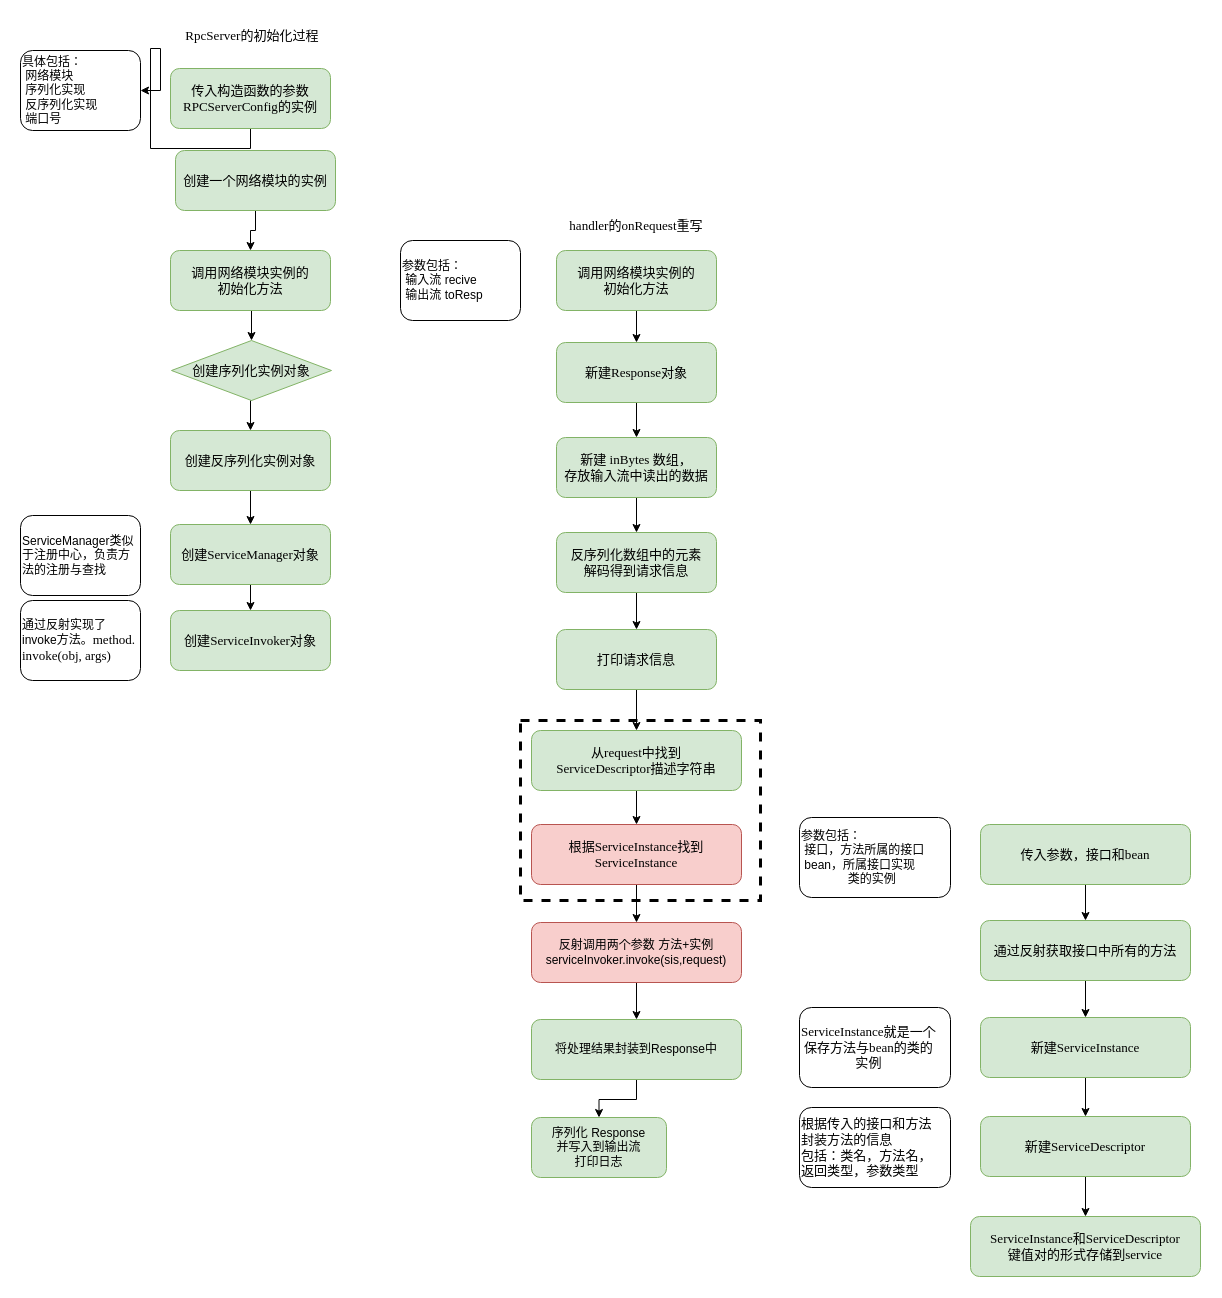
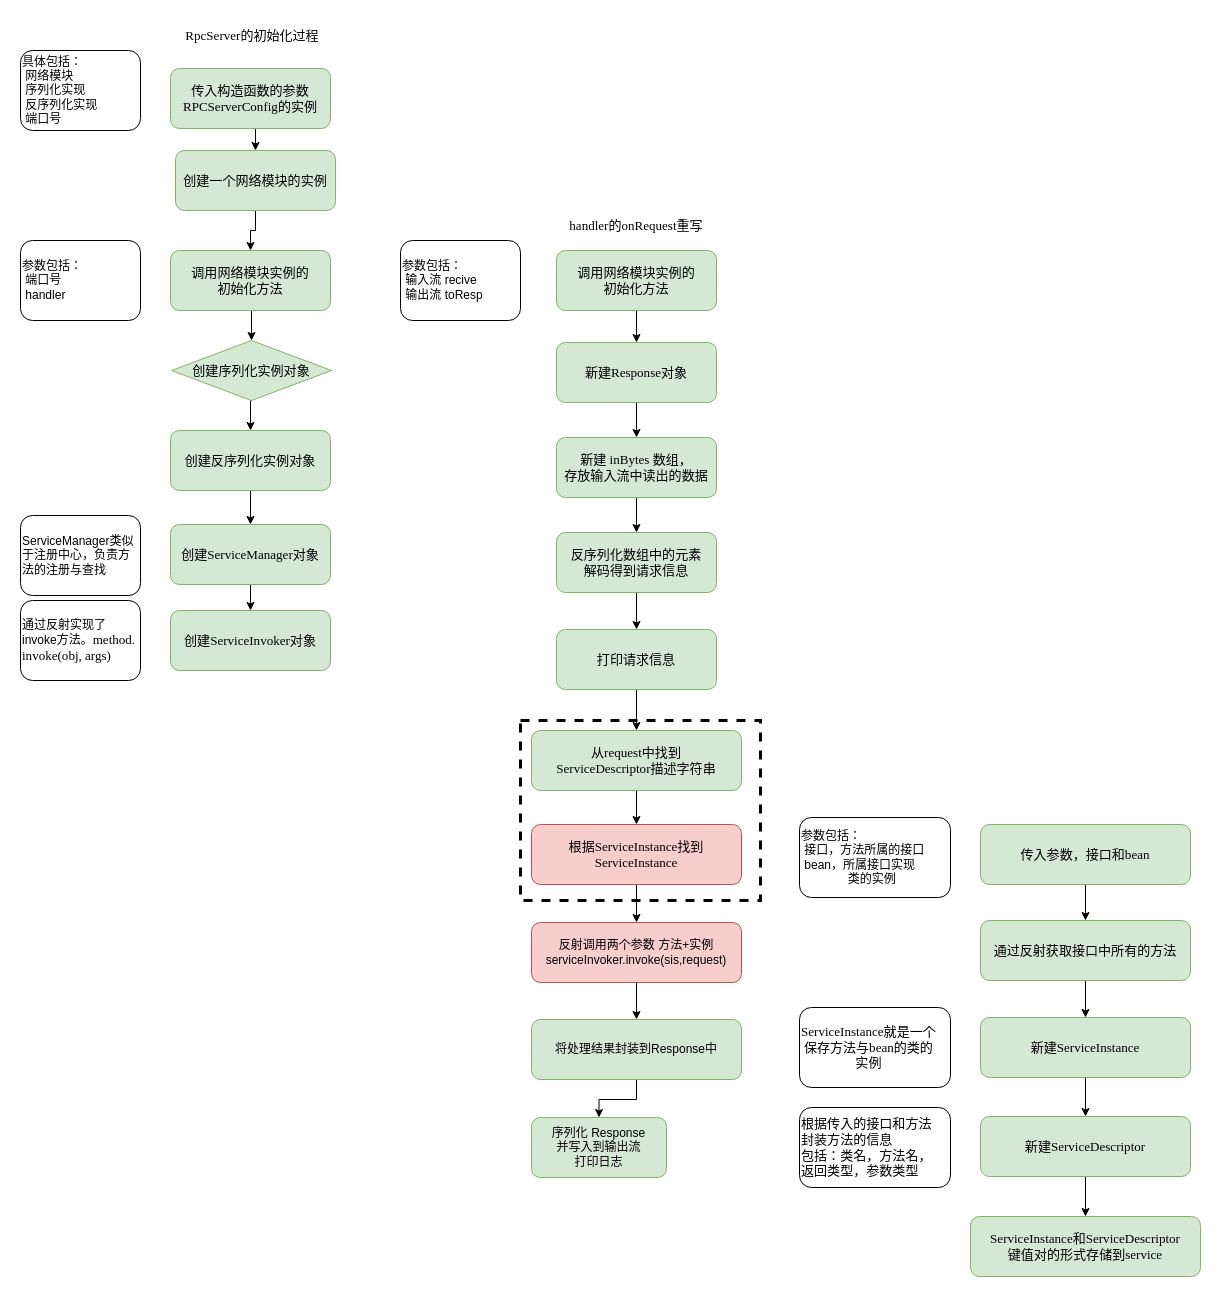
(151, 127) -> (256, 134)
none -> (81, 281)
